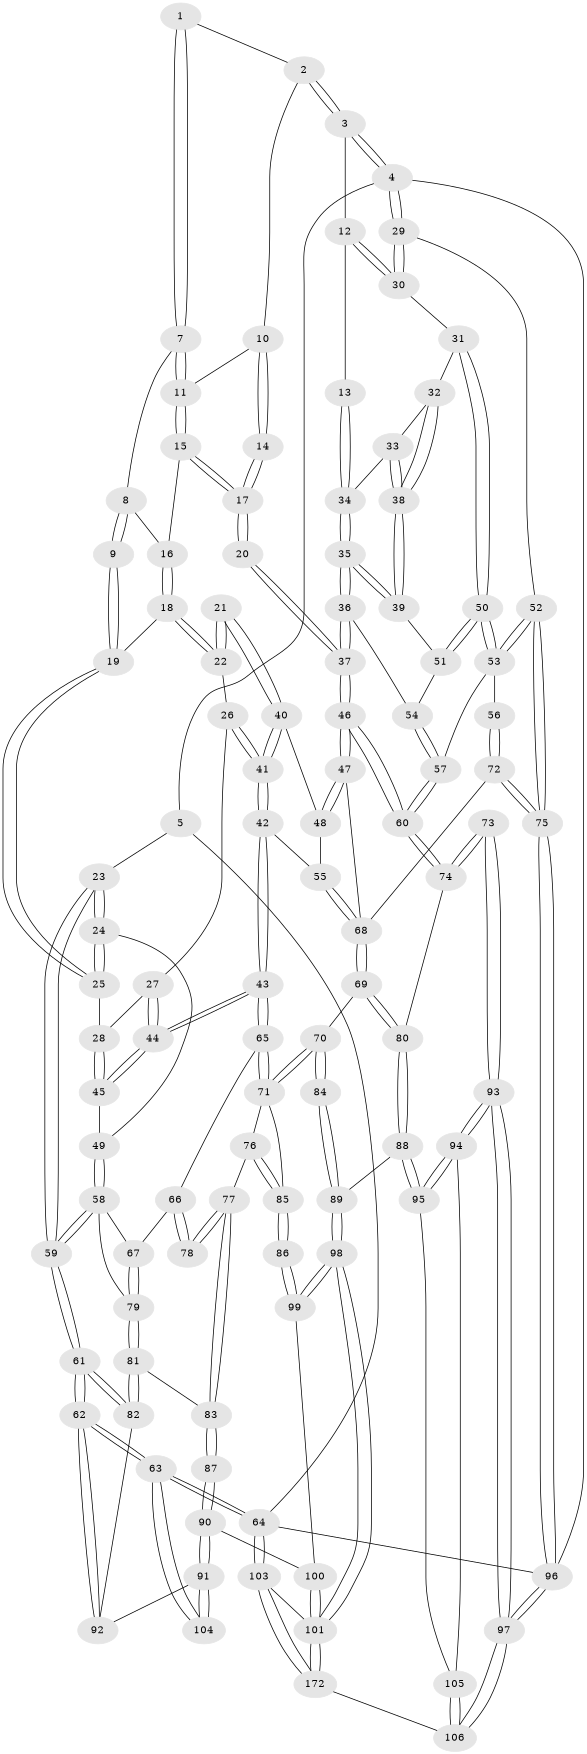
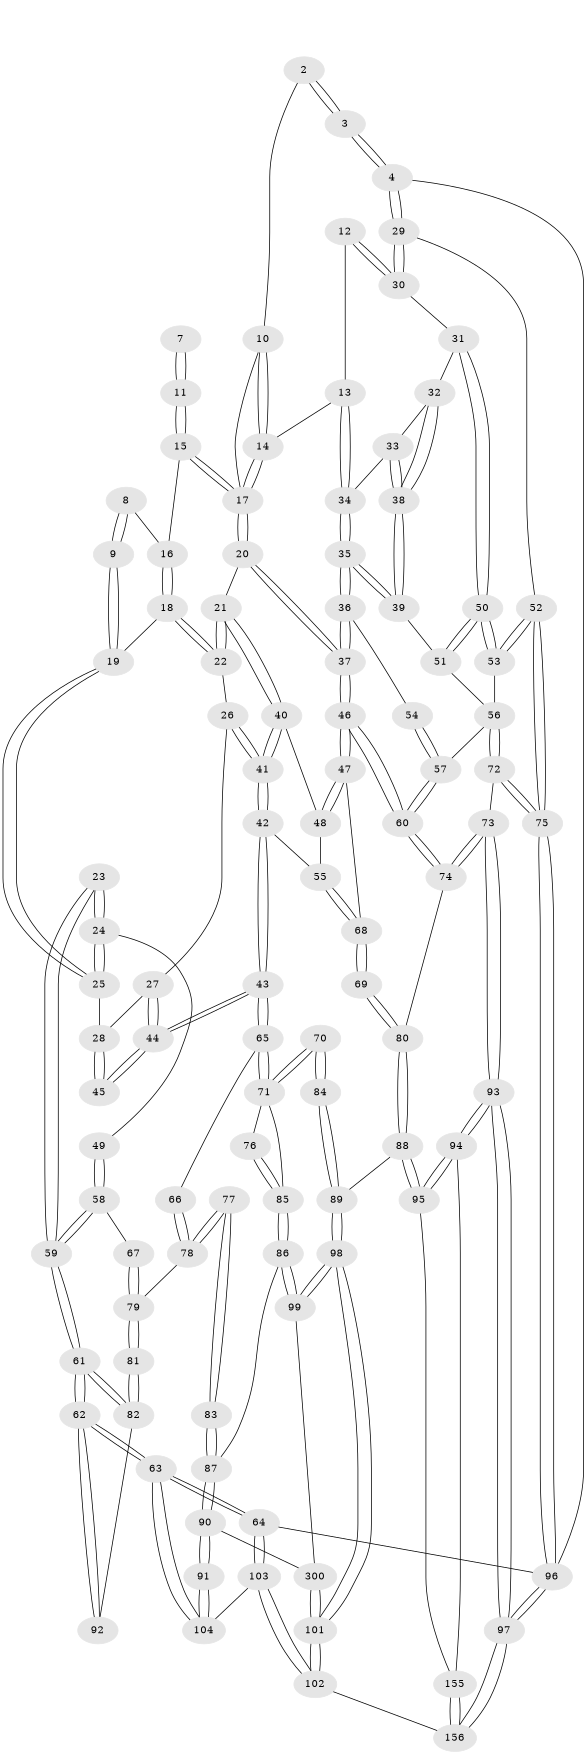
(181, 16) -> none
(345, 178) -> none
(222, 366) -> (239, 419)
(141, 416) -> none
none -> (304, 420)
none -> (232, 581)
(427, 689) -> (468, 689)
(462, 714) -> (468, 743)
(181, 823) -> none
(434, 843) -> (492, 797)
(344, 1008) -> none
(99, 1119) -> none
(240, 1173) -> none
(155, 1227) -> none
(104, 1257) -> (161, 1281)
none -> (256, 1364)
(173, 1388) -> none
(315, 1577) -> (315, 1577)
(151, 1604) -> none
(287, 1604) -> (232, 1604)
(315, 1684) -> (315, 1684)
(455, 1684) -> (455, 1684)
(455, 1738) -> (455, 1738)
